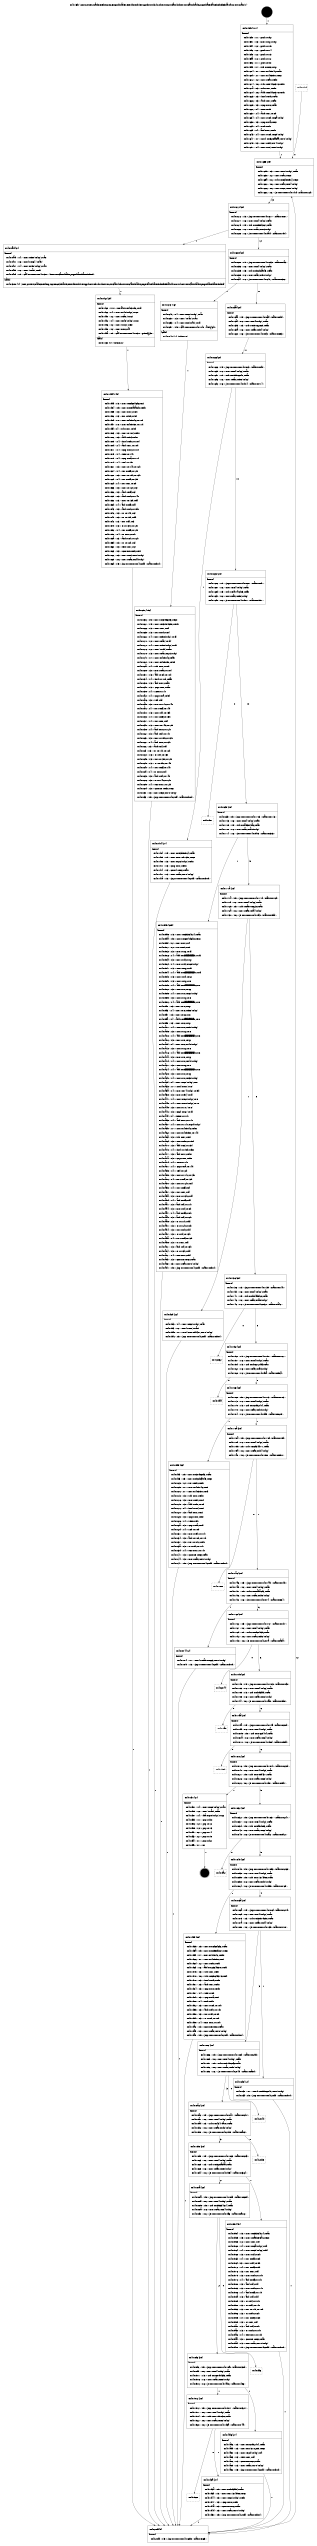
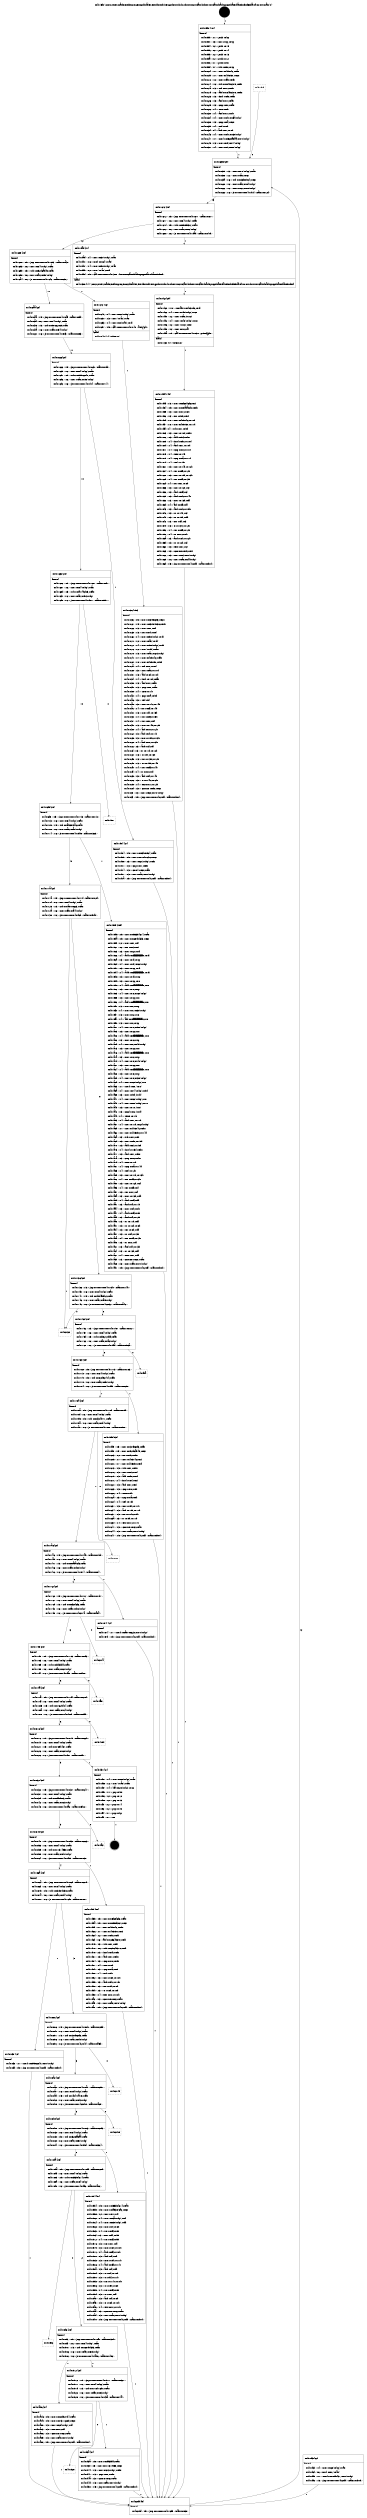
(241, 1117) -> (67, 1123)
